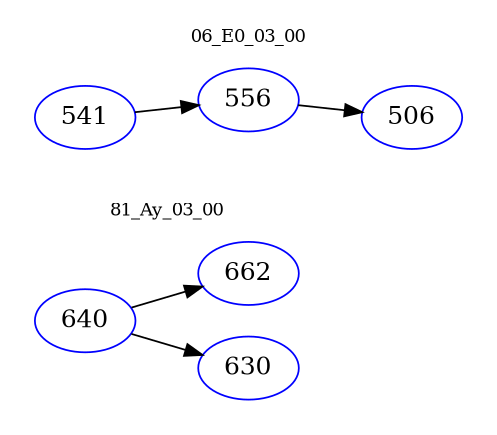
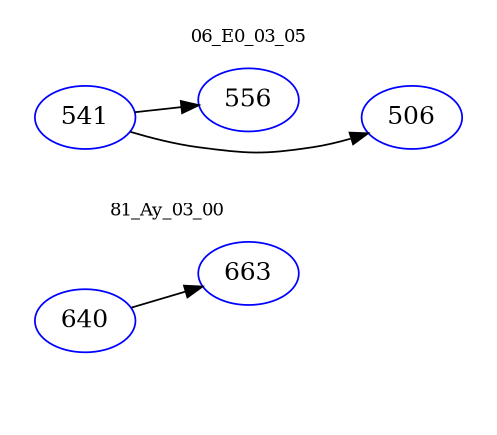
(249, 38) -> (249, 38)
(321, 108) -> (240, 152)
(249, 273) -> (249, 273)
(249, 368) -> none
